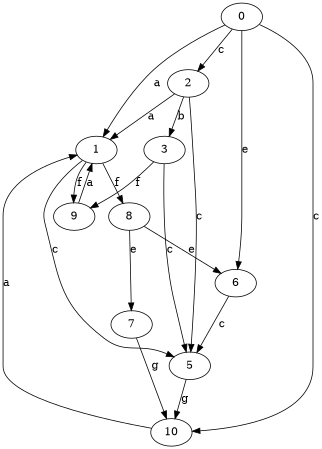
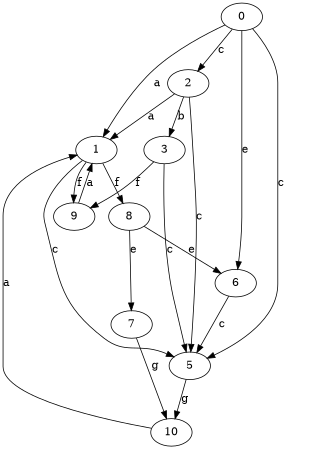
(313, 254) -> (278, 203)
